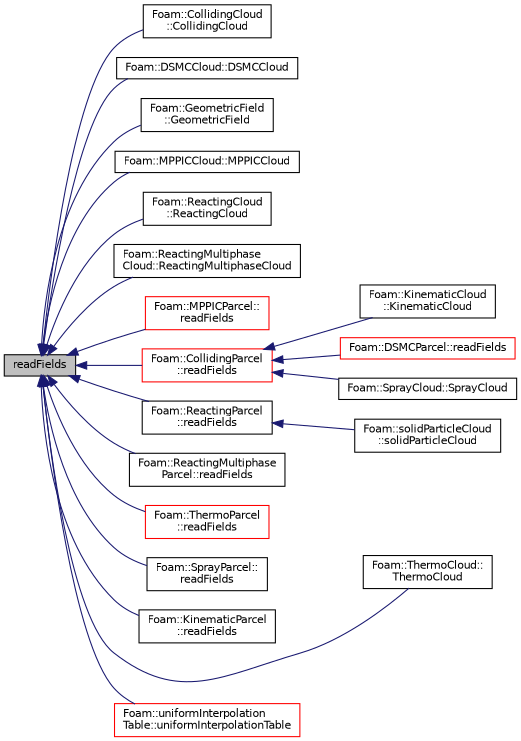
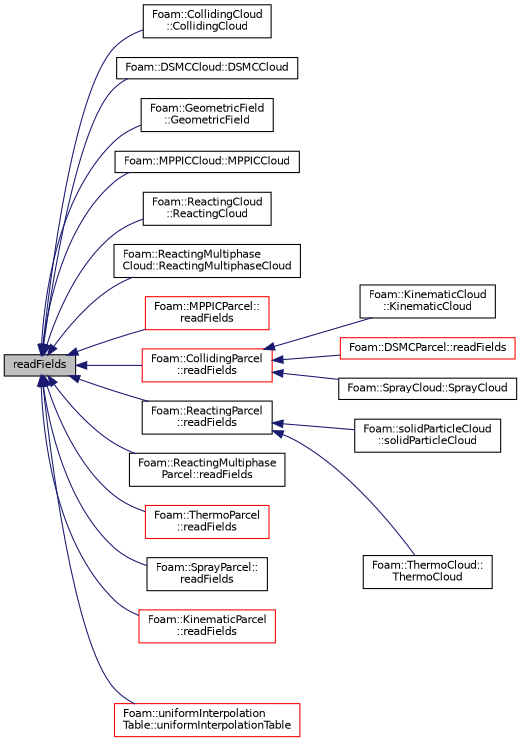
(207, 626) -> (207, 626)
(133, 666) -> (356, 487)
